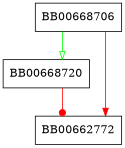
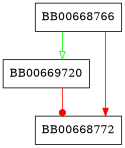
(78, 17) -> (78, 17)
(46, 74) -> (46, 74)
(78, 130) -> (78, 130)
